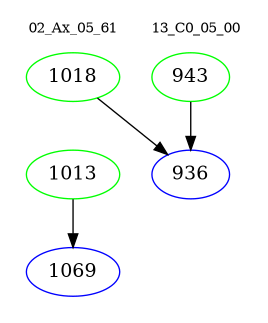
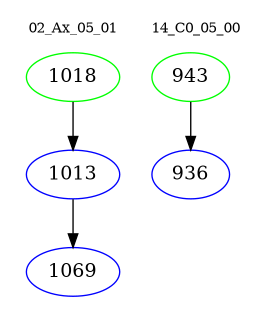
(73, 29) -> (73, 29)
(196, 29) -> (196, 29)
(121, 117) -> (73, 119)
(73, 175) -> (73, 175)
